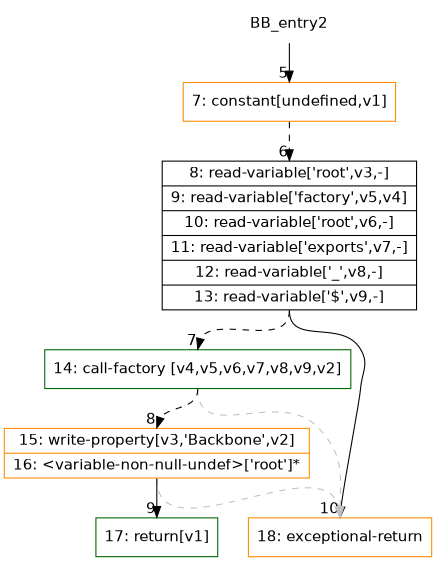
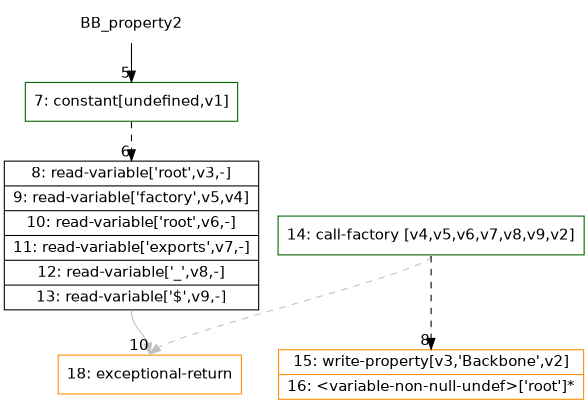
(289, 24) -> (131, 24)
(289, 102) -> (131, 102)
(249, 330) -> none
(361, 384) -> (137, 328)
(243, 499) -> none
(157, 537) -> none
